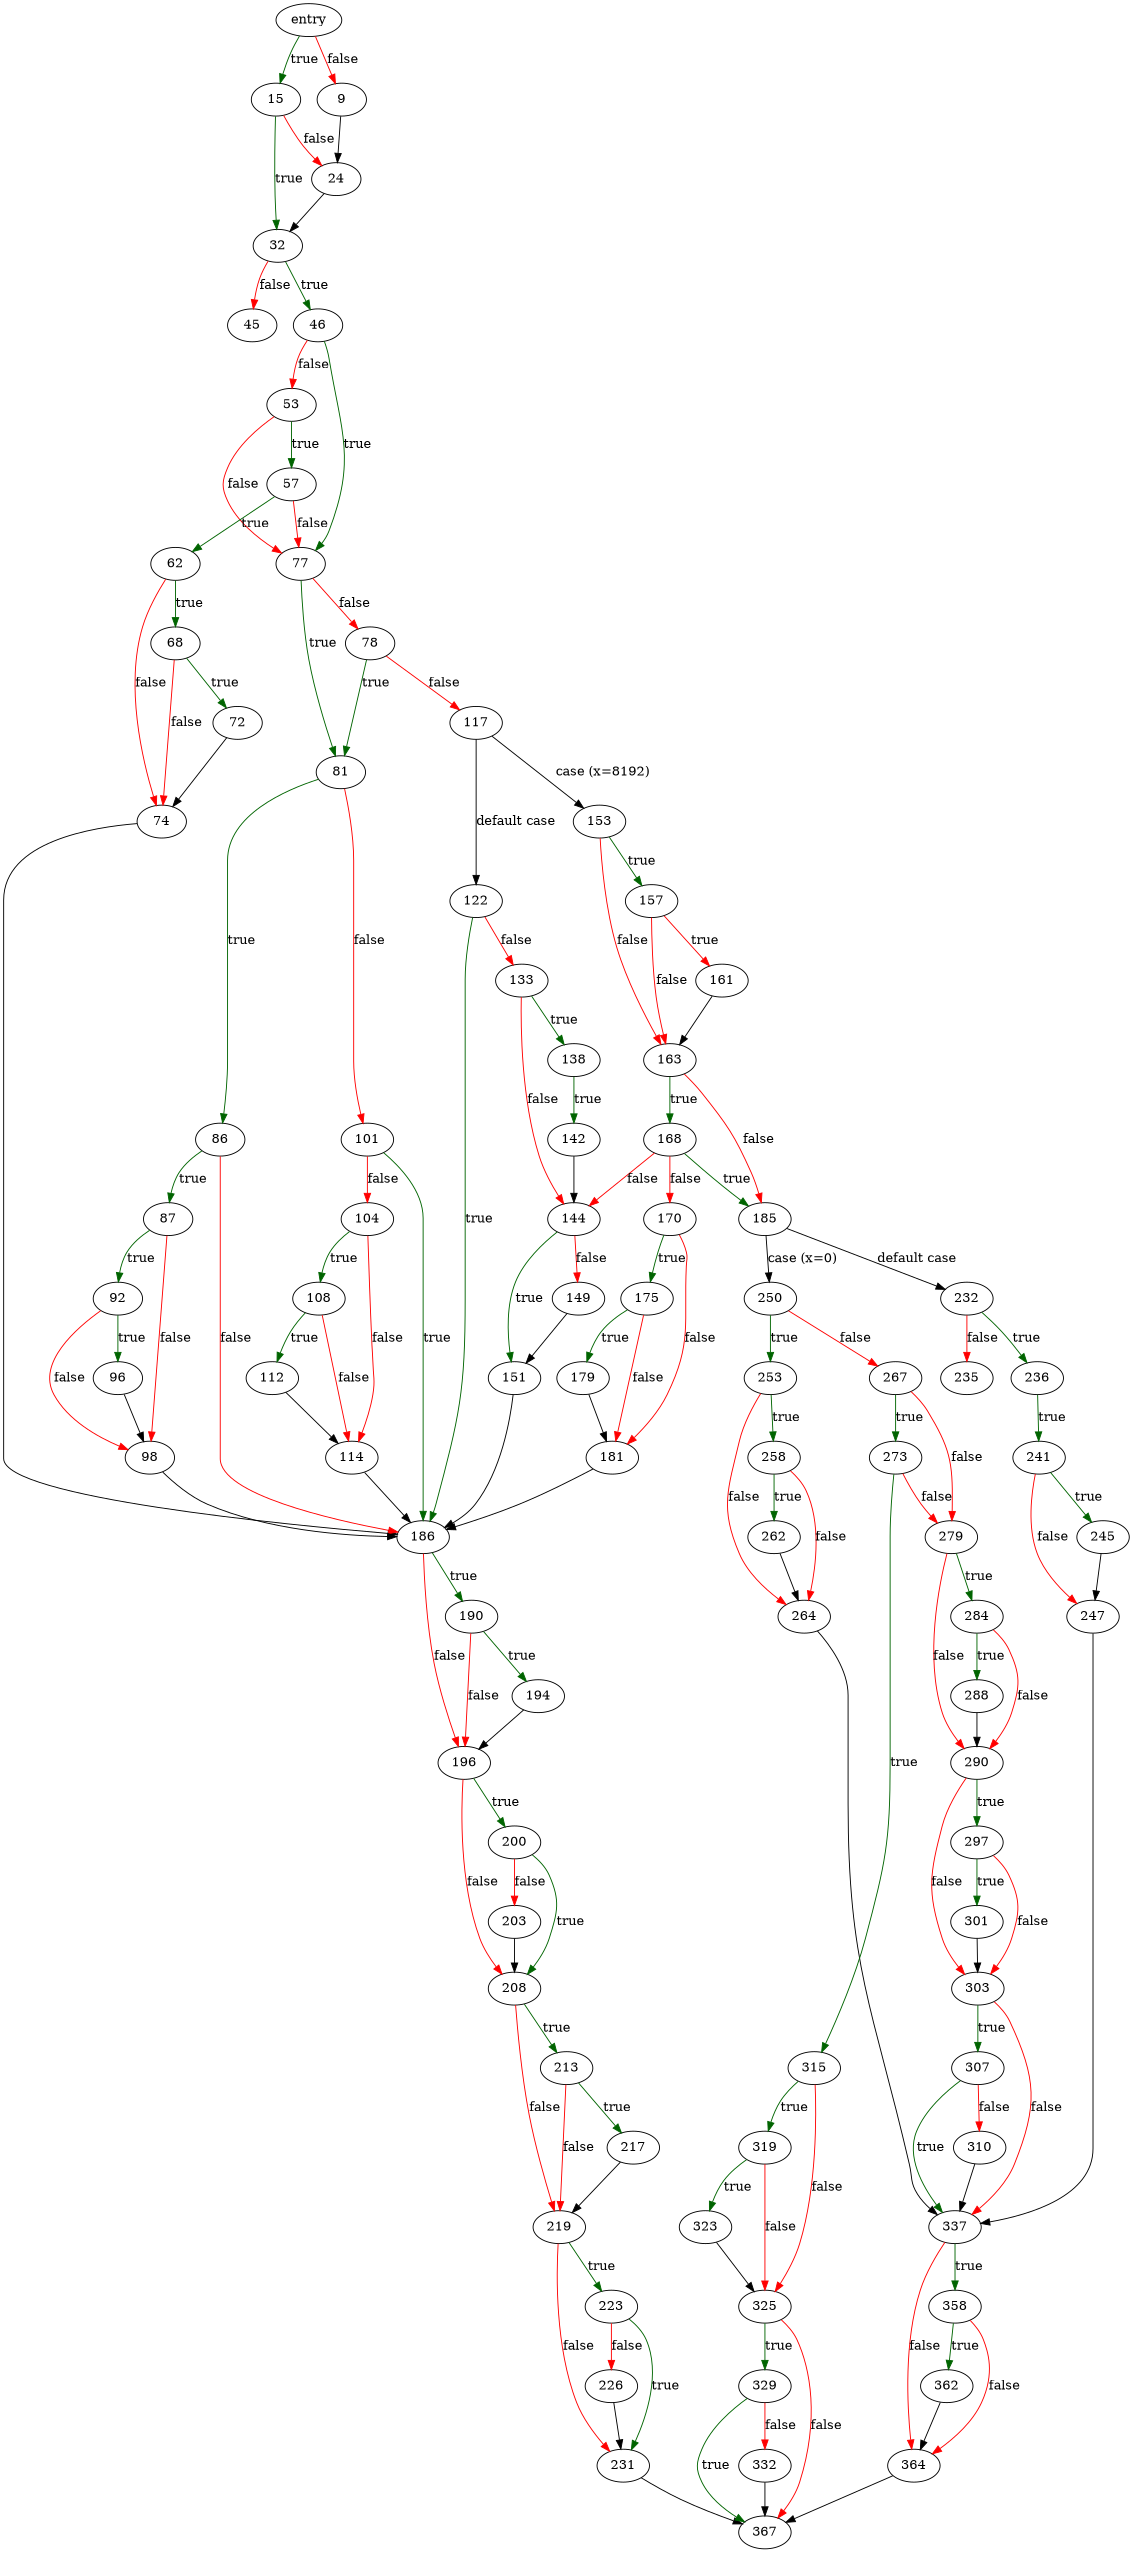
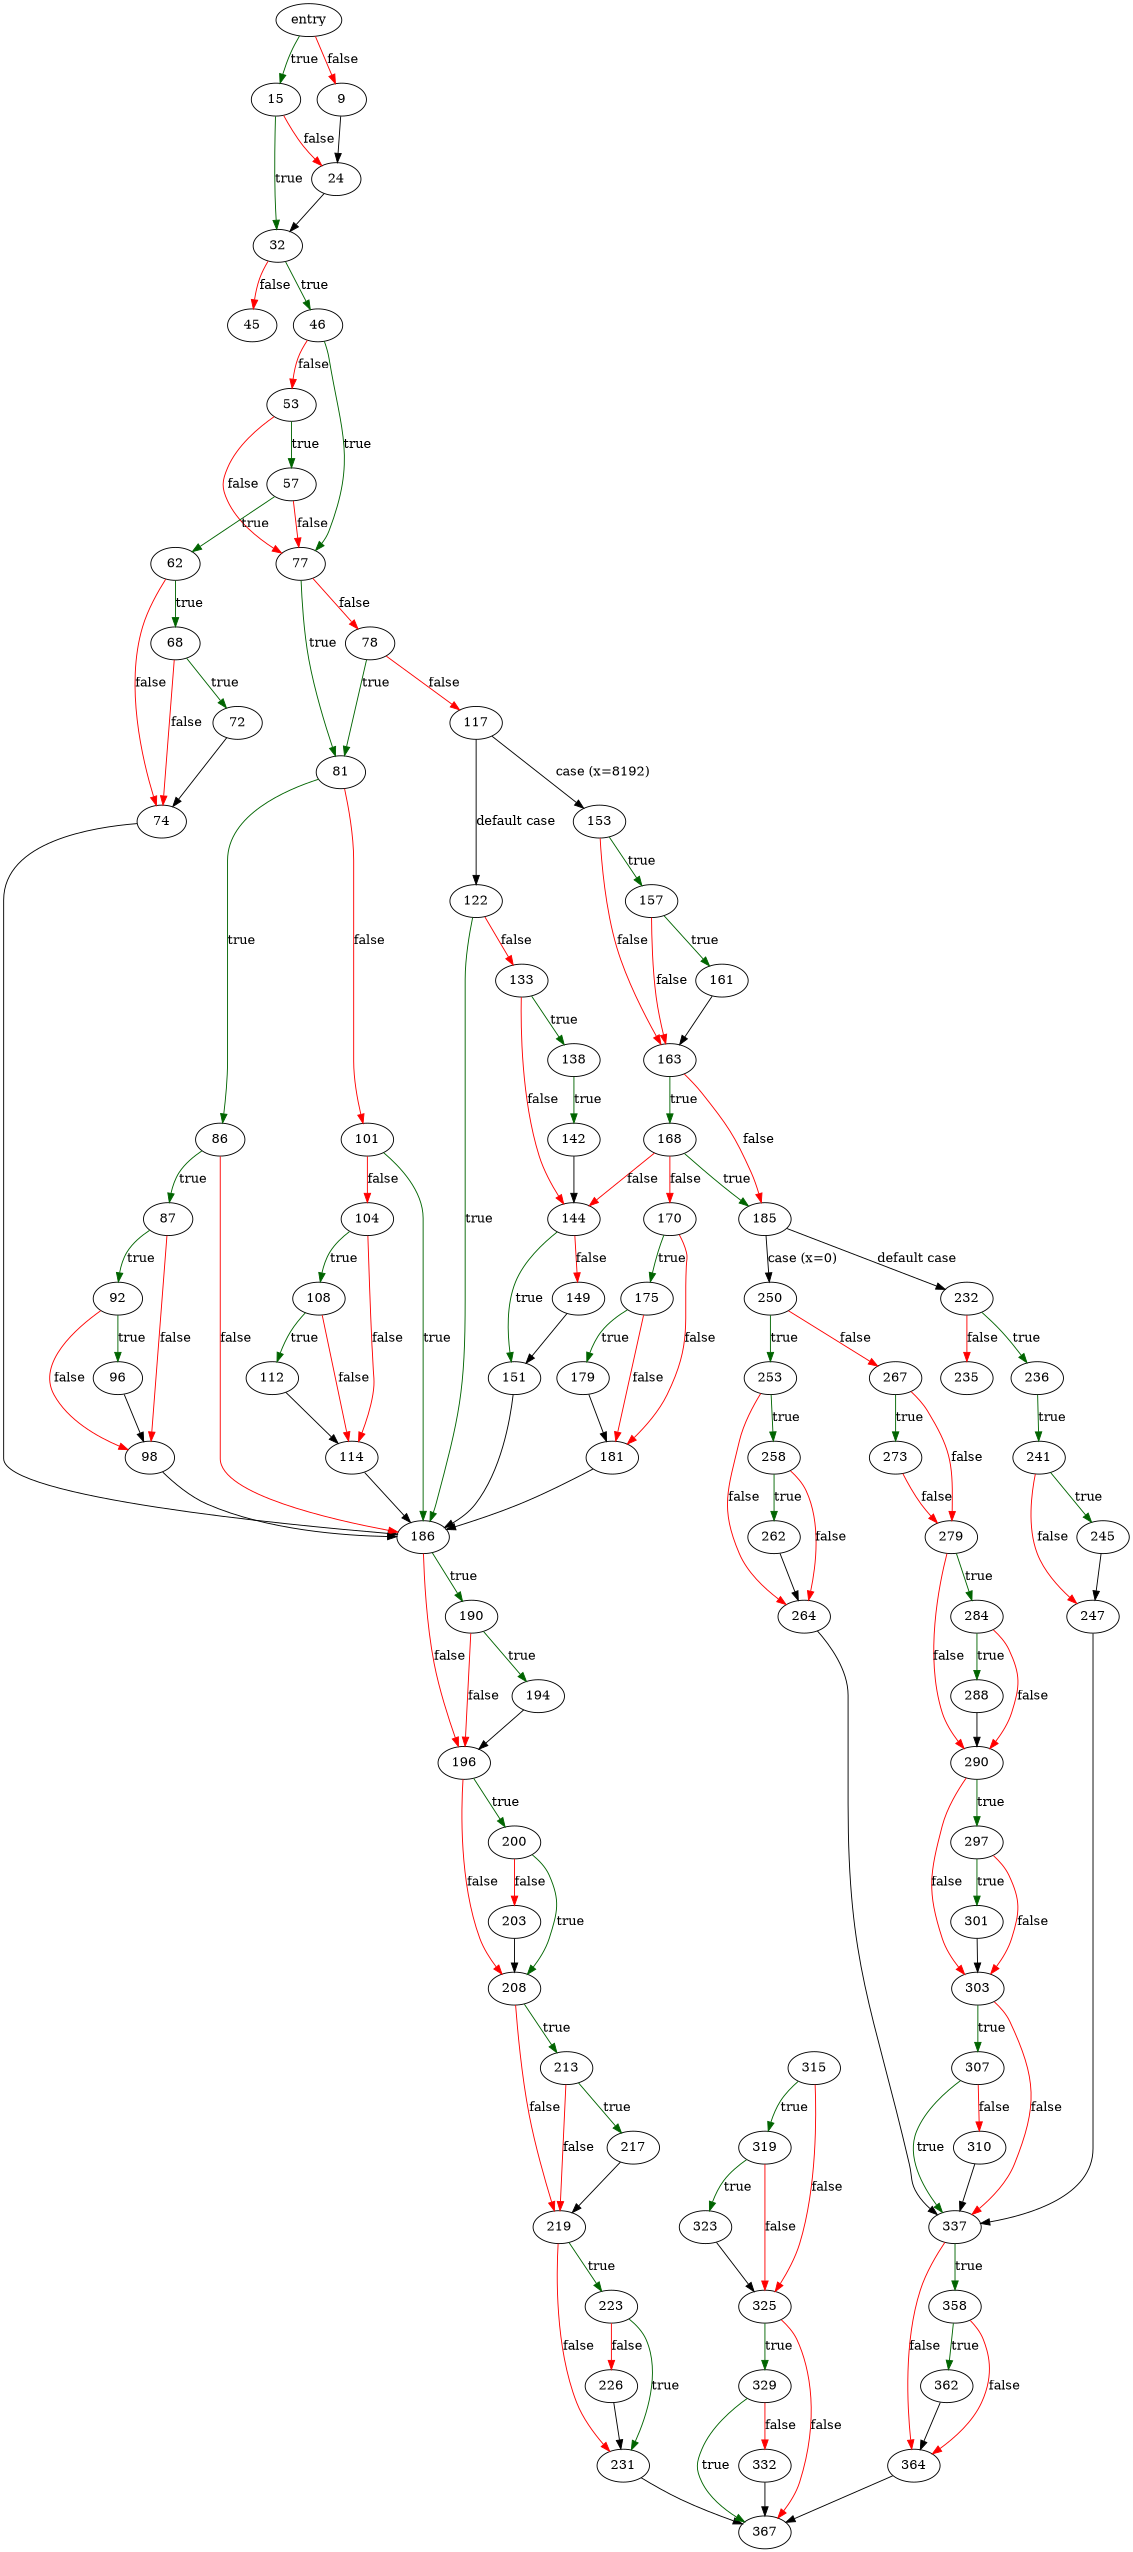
(684, 937) -> (684, 937)
(890, 1764) -> none
